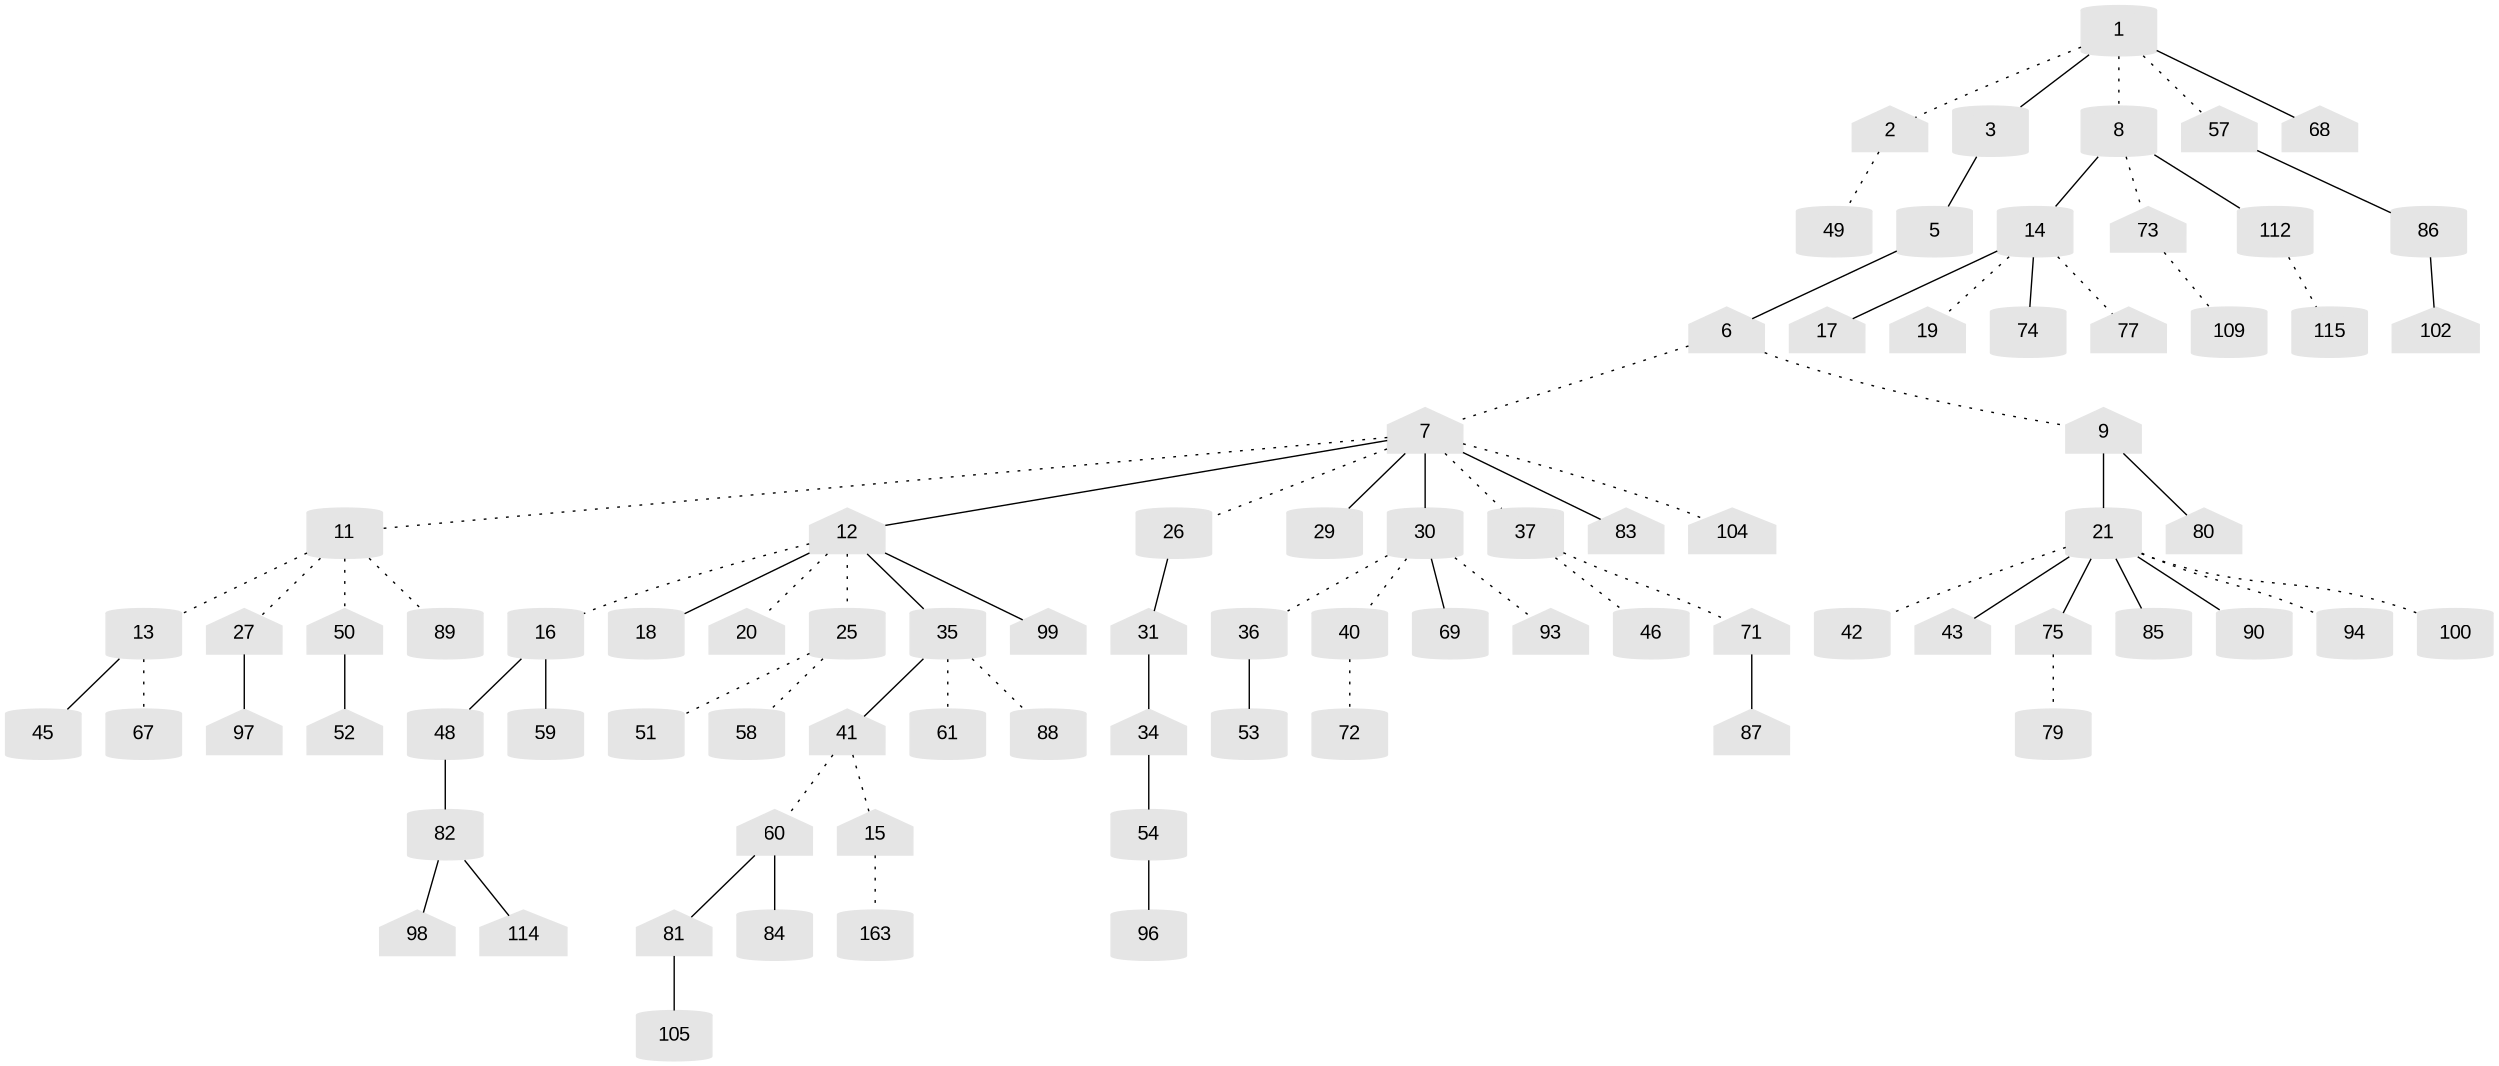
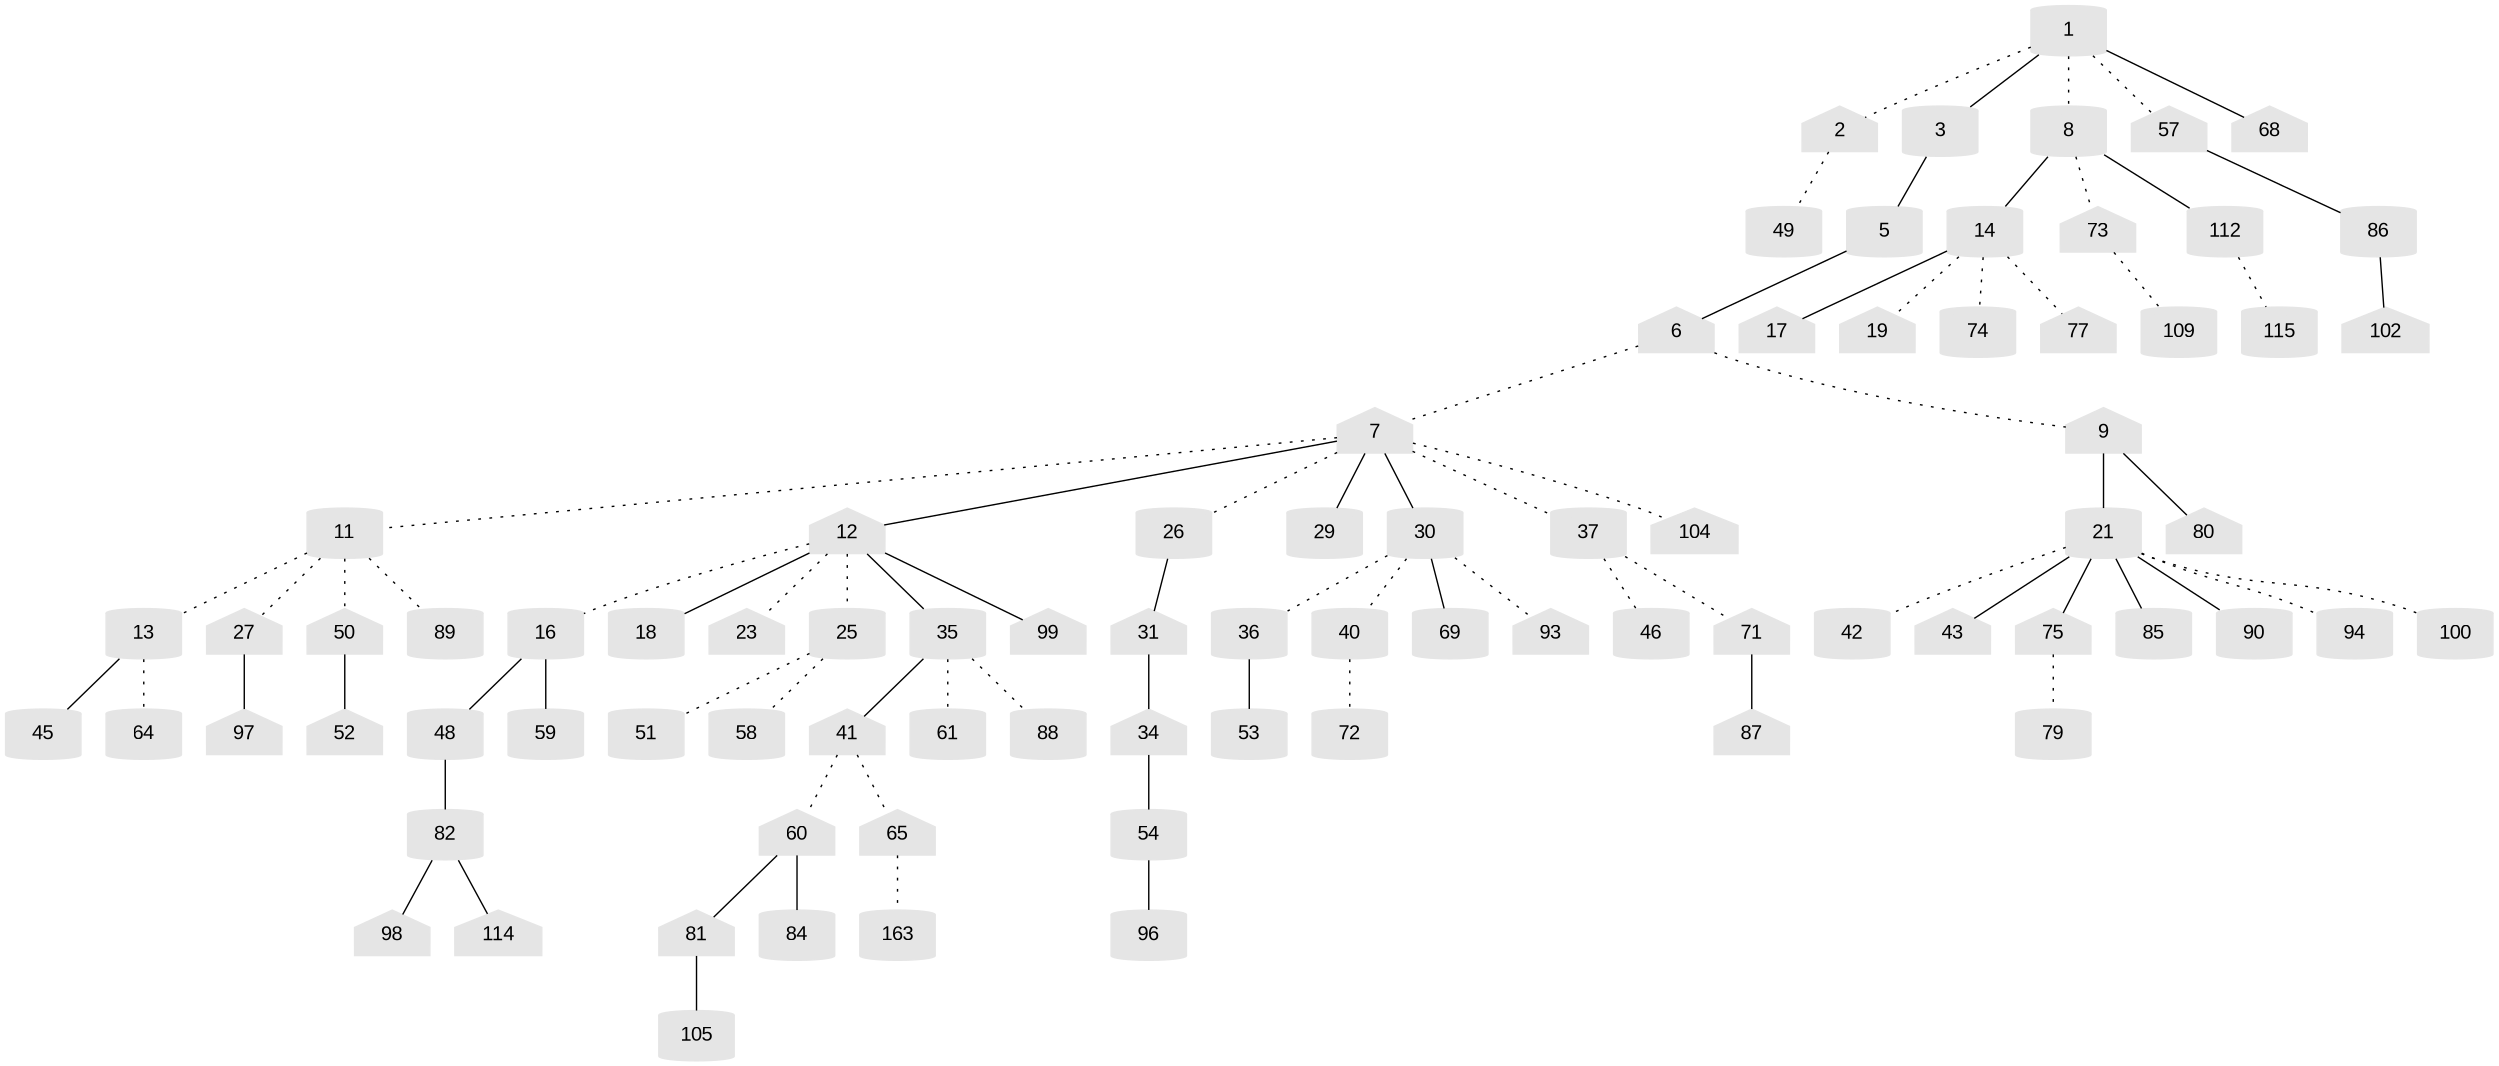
(2032, 282) -> (1981, 282)
(1626, 533) -> none
(747, 634) -> (747, 634)
(144, 734) -> (144, 734)
(875, 835) -> (898, 835)
